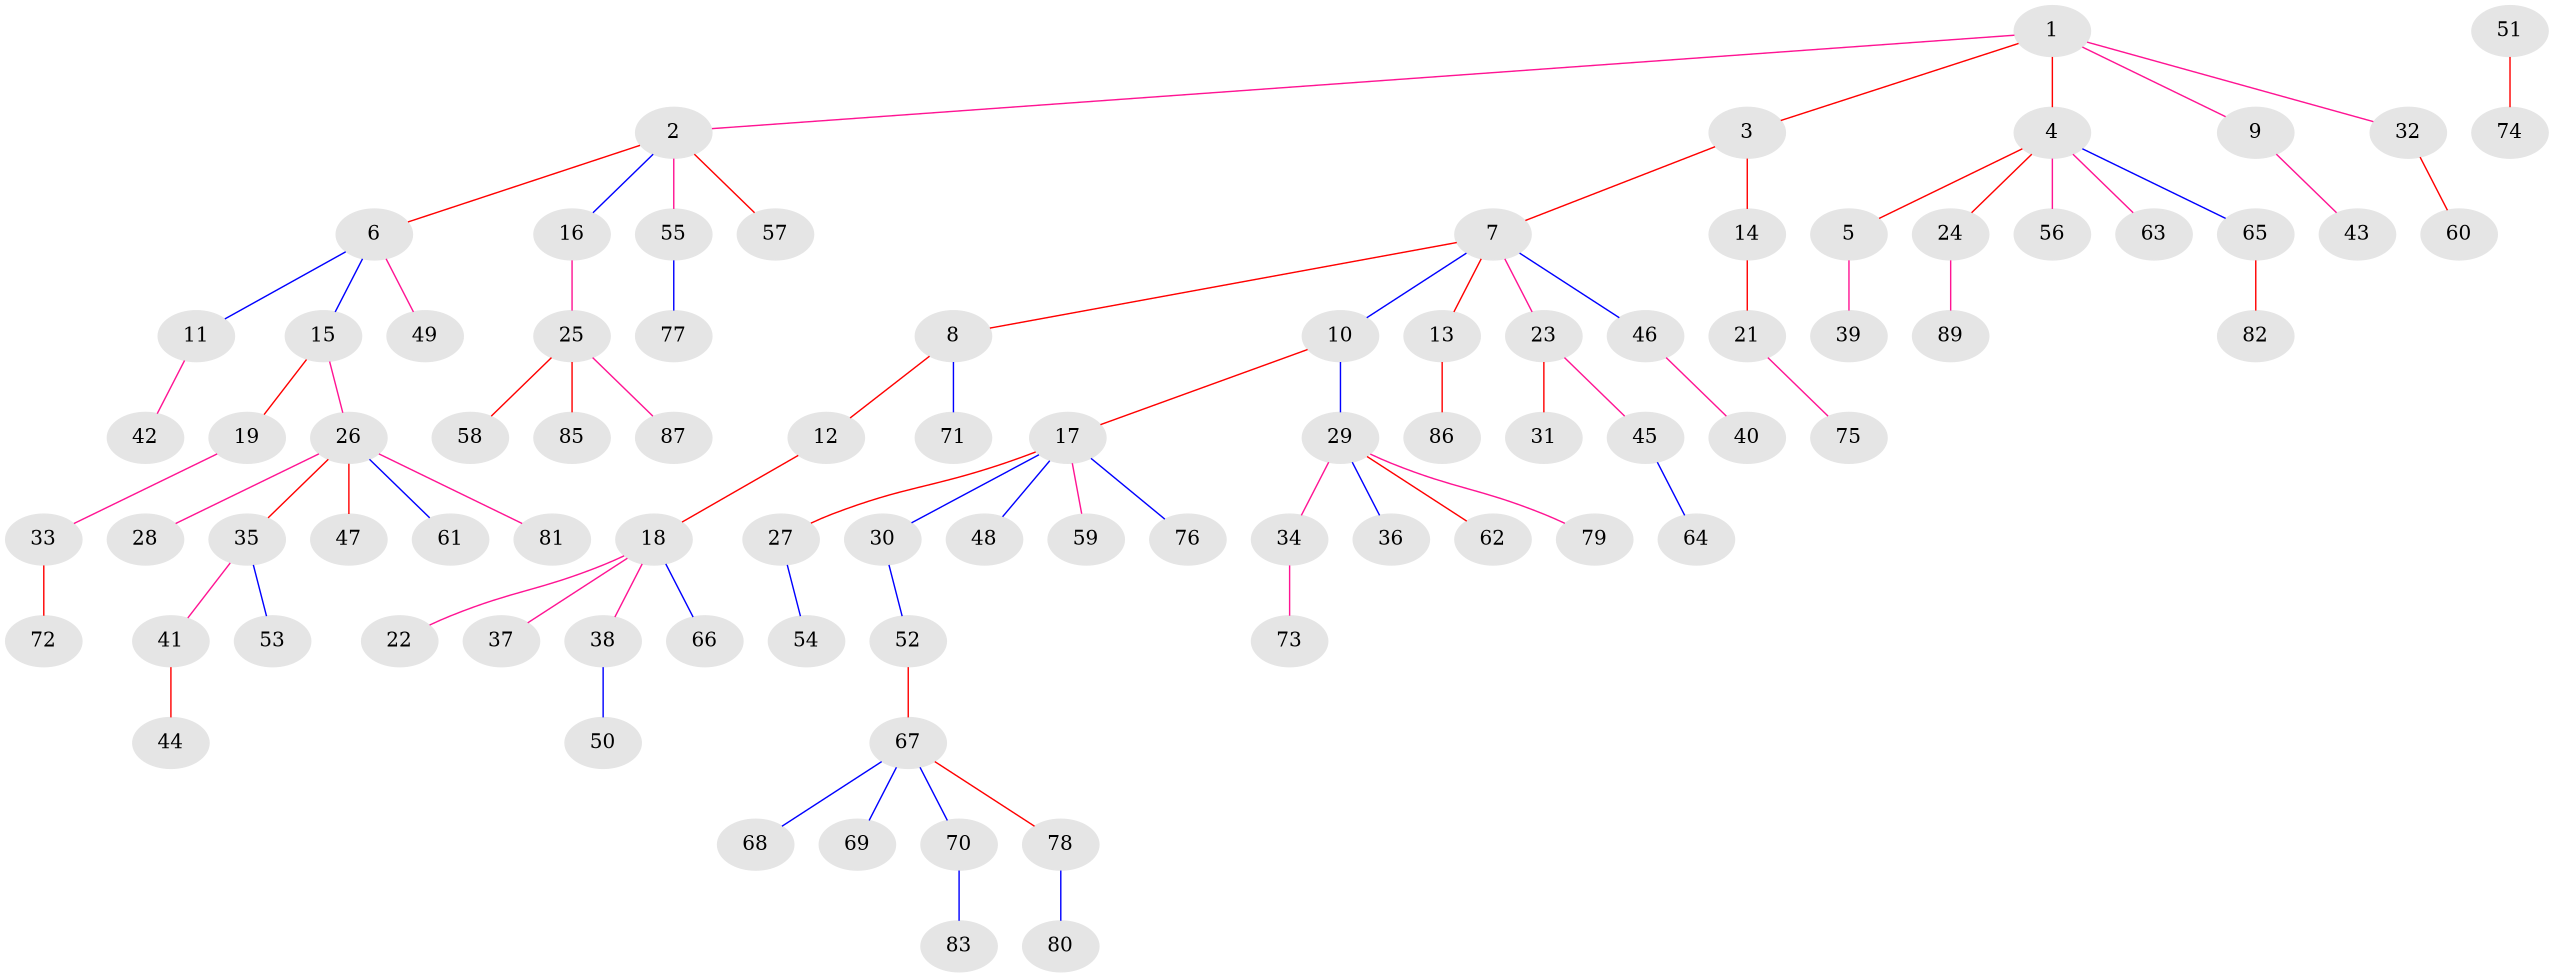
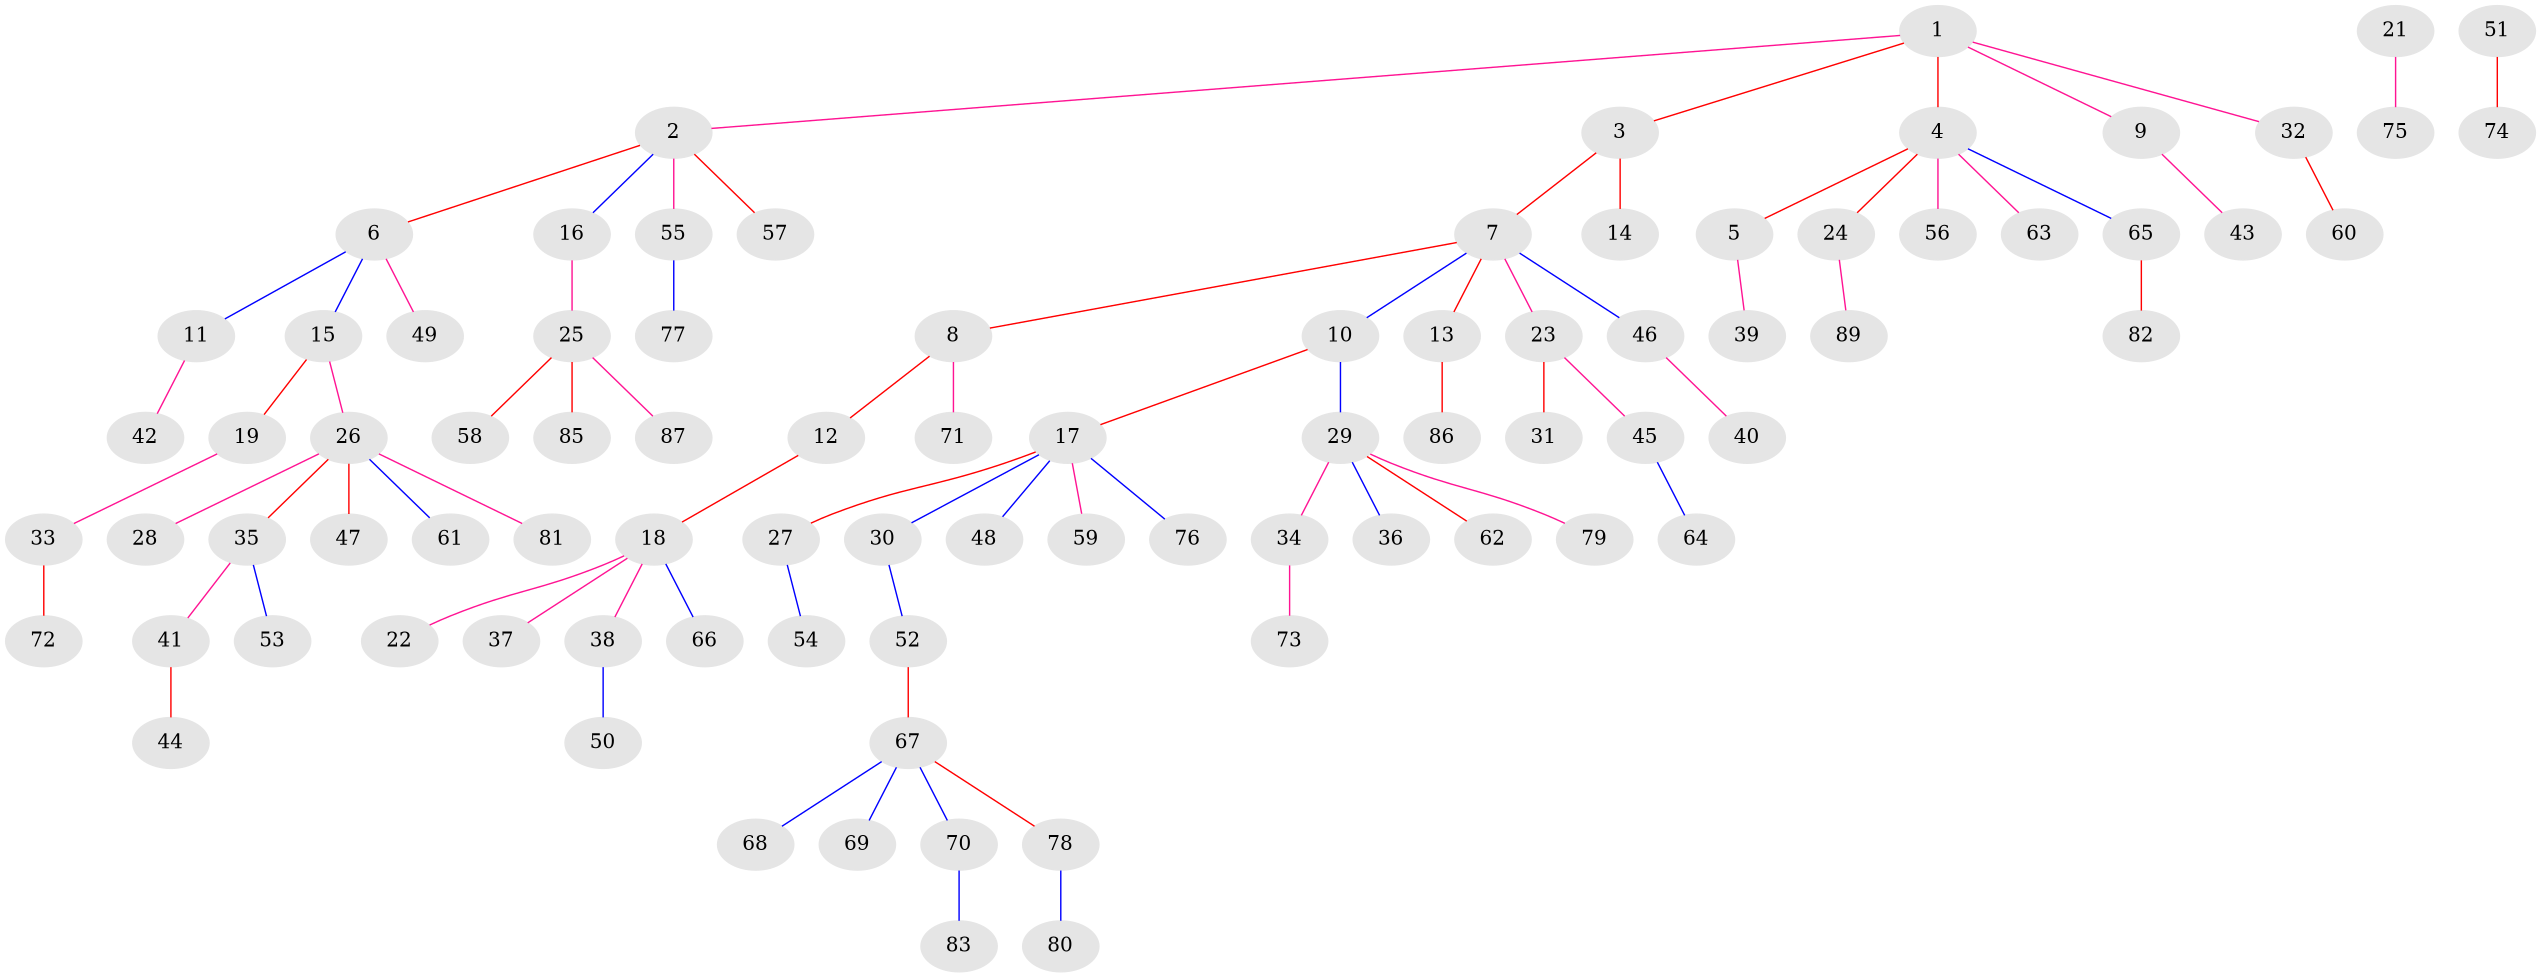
(1747, 285) -> none
(953, 387) -> (953, 387)
